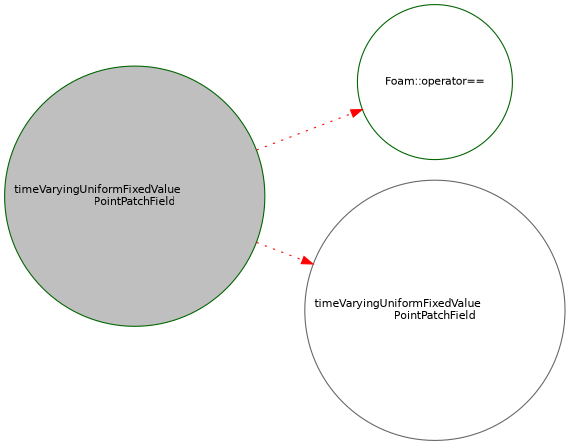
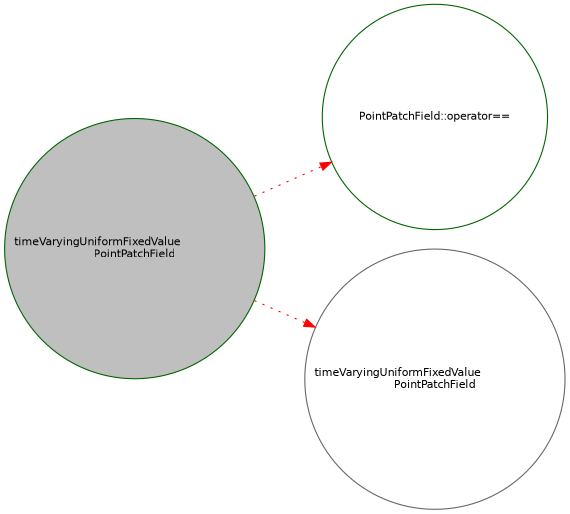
(435, 82) -> (435, 117)
